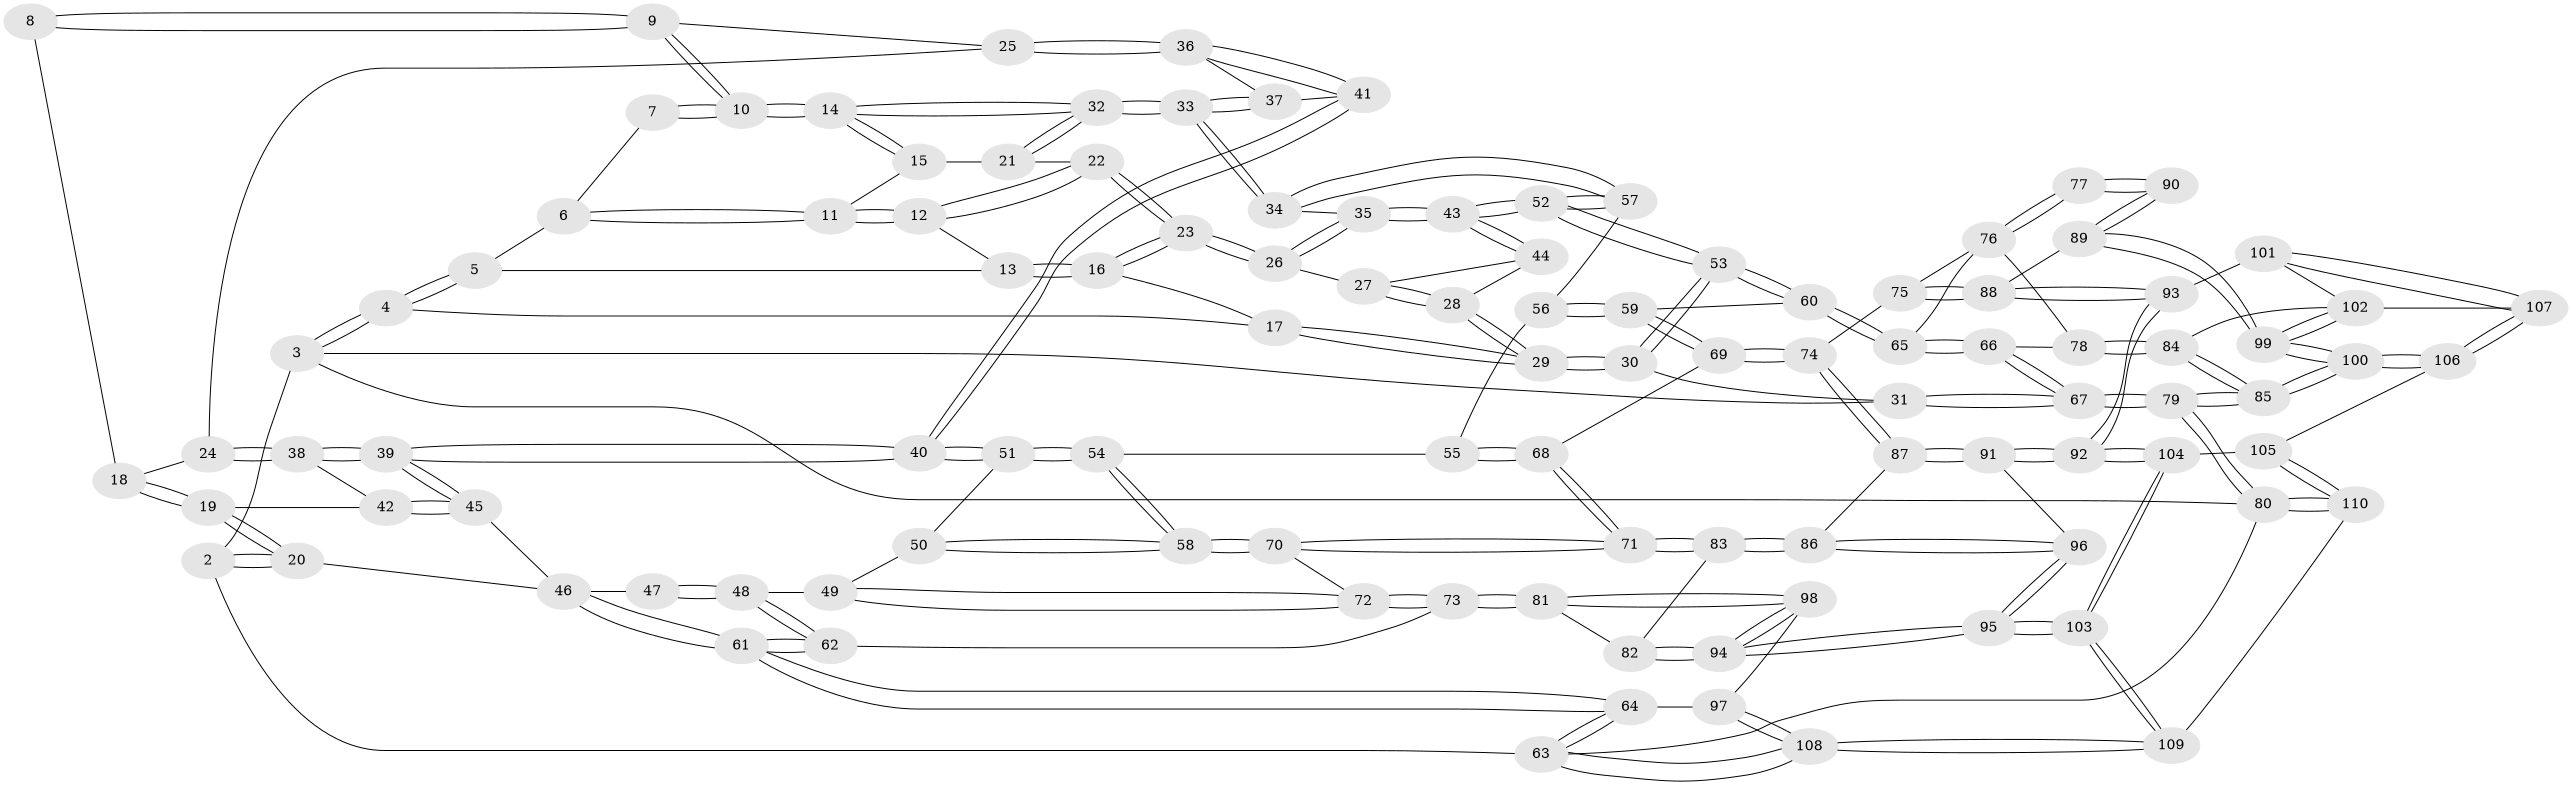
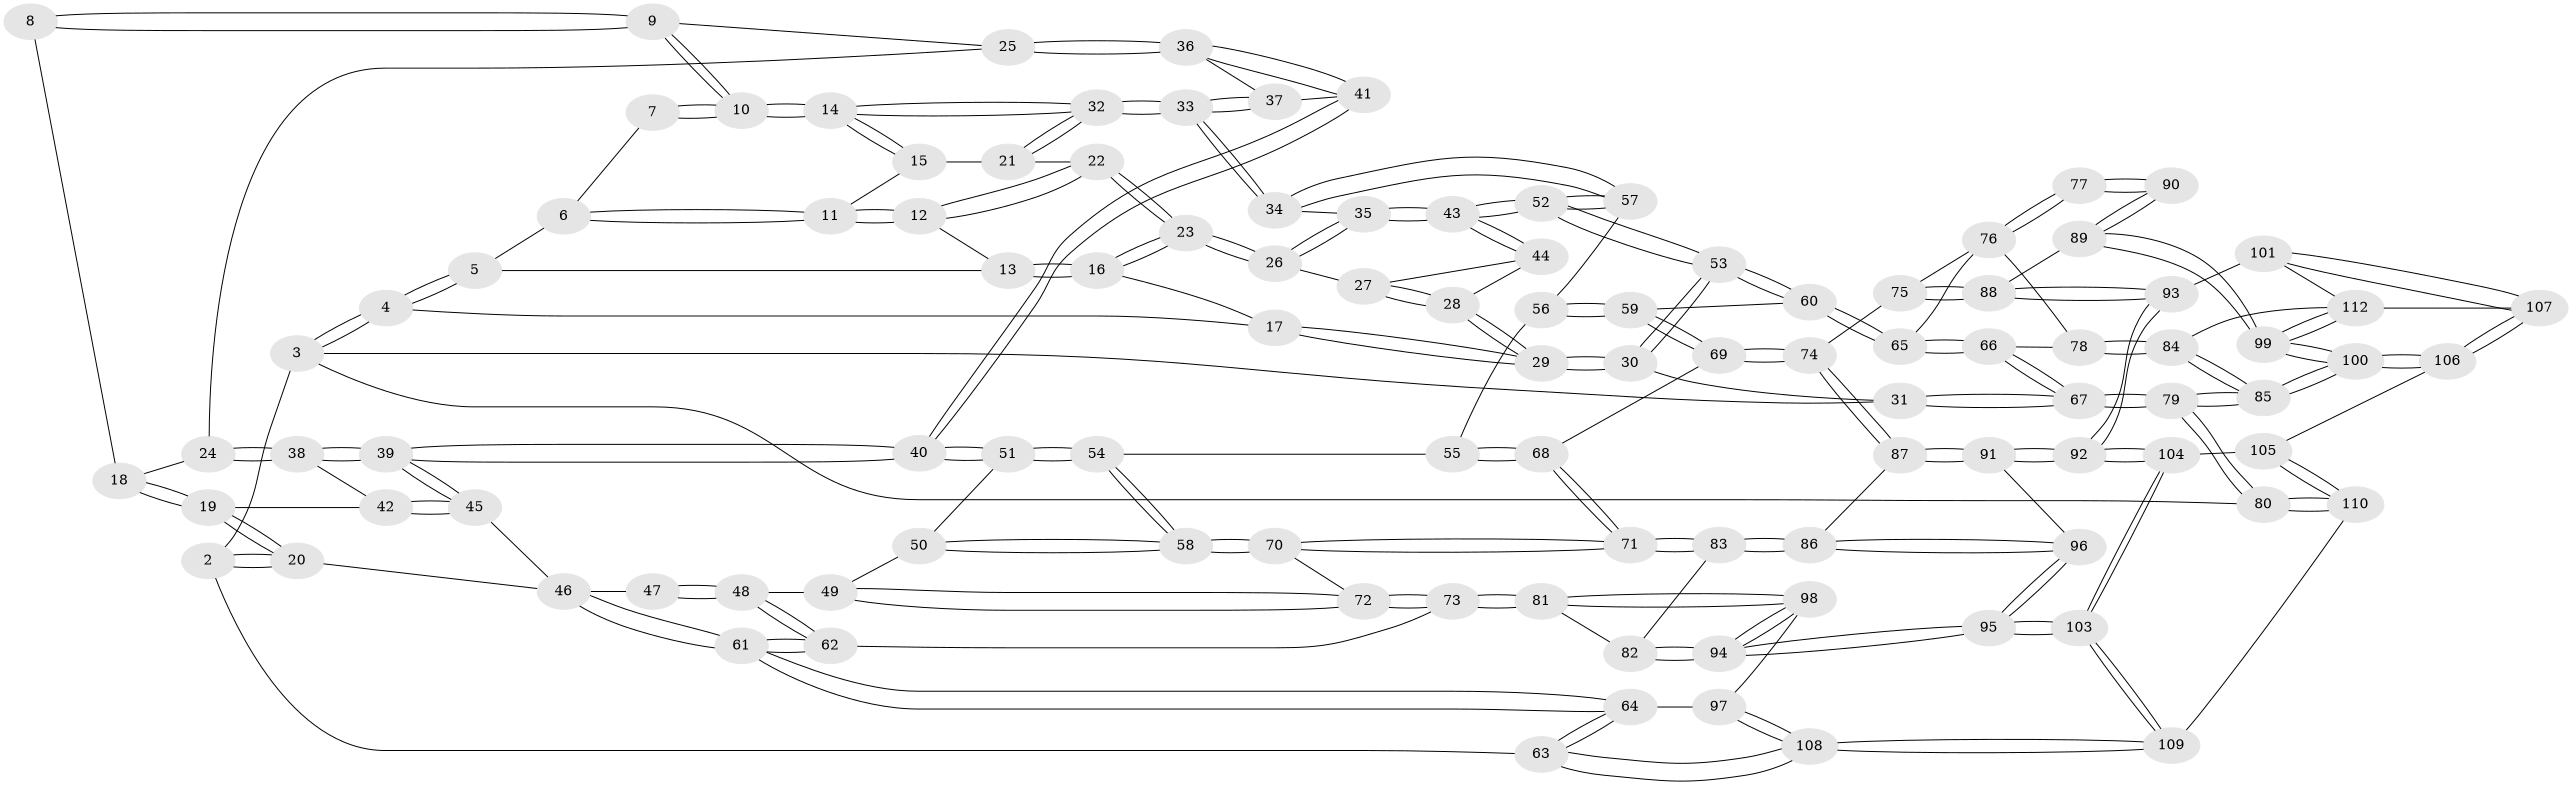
(2356, 308) -> (2356, 308)
(1953, 700) -> none
